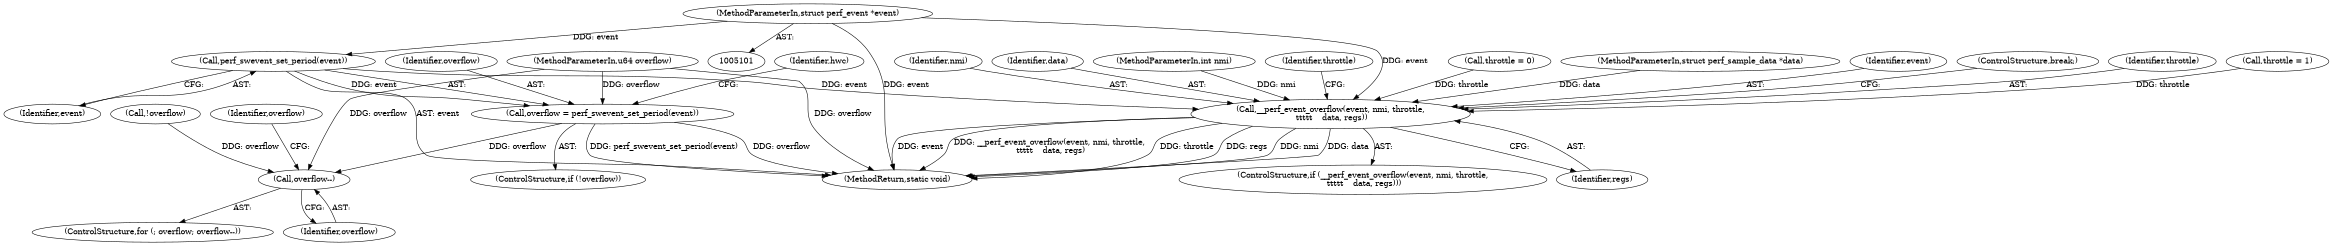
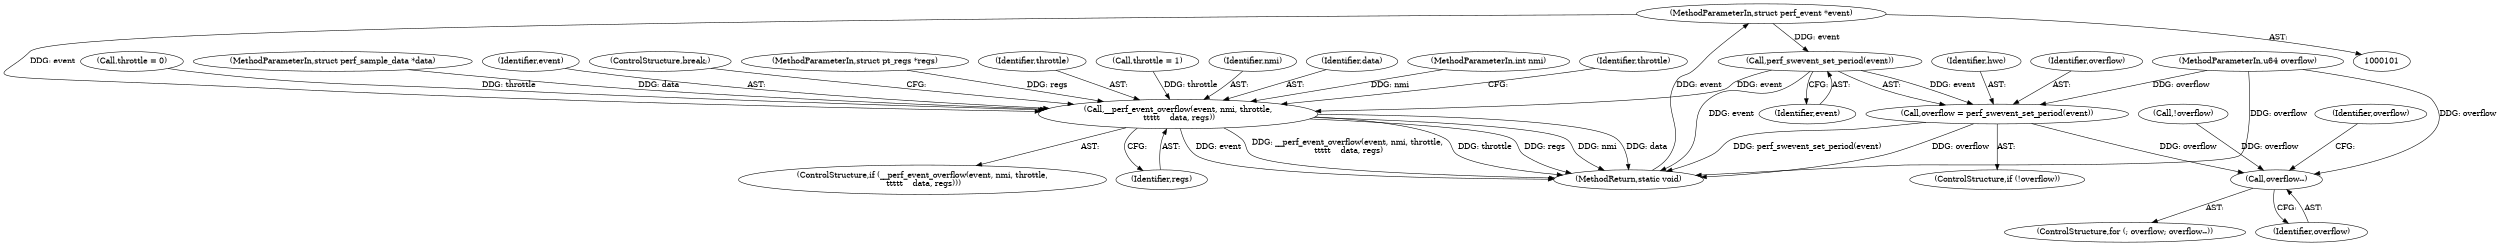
(736, 61) -> (2382, 61)
none -> (855, 61)
(883, 83) -> (1674, 87)
(730, 85) -> (1998, 85)
(438, 114) -> (1731, 114)
